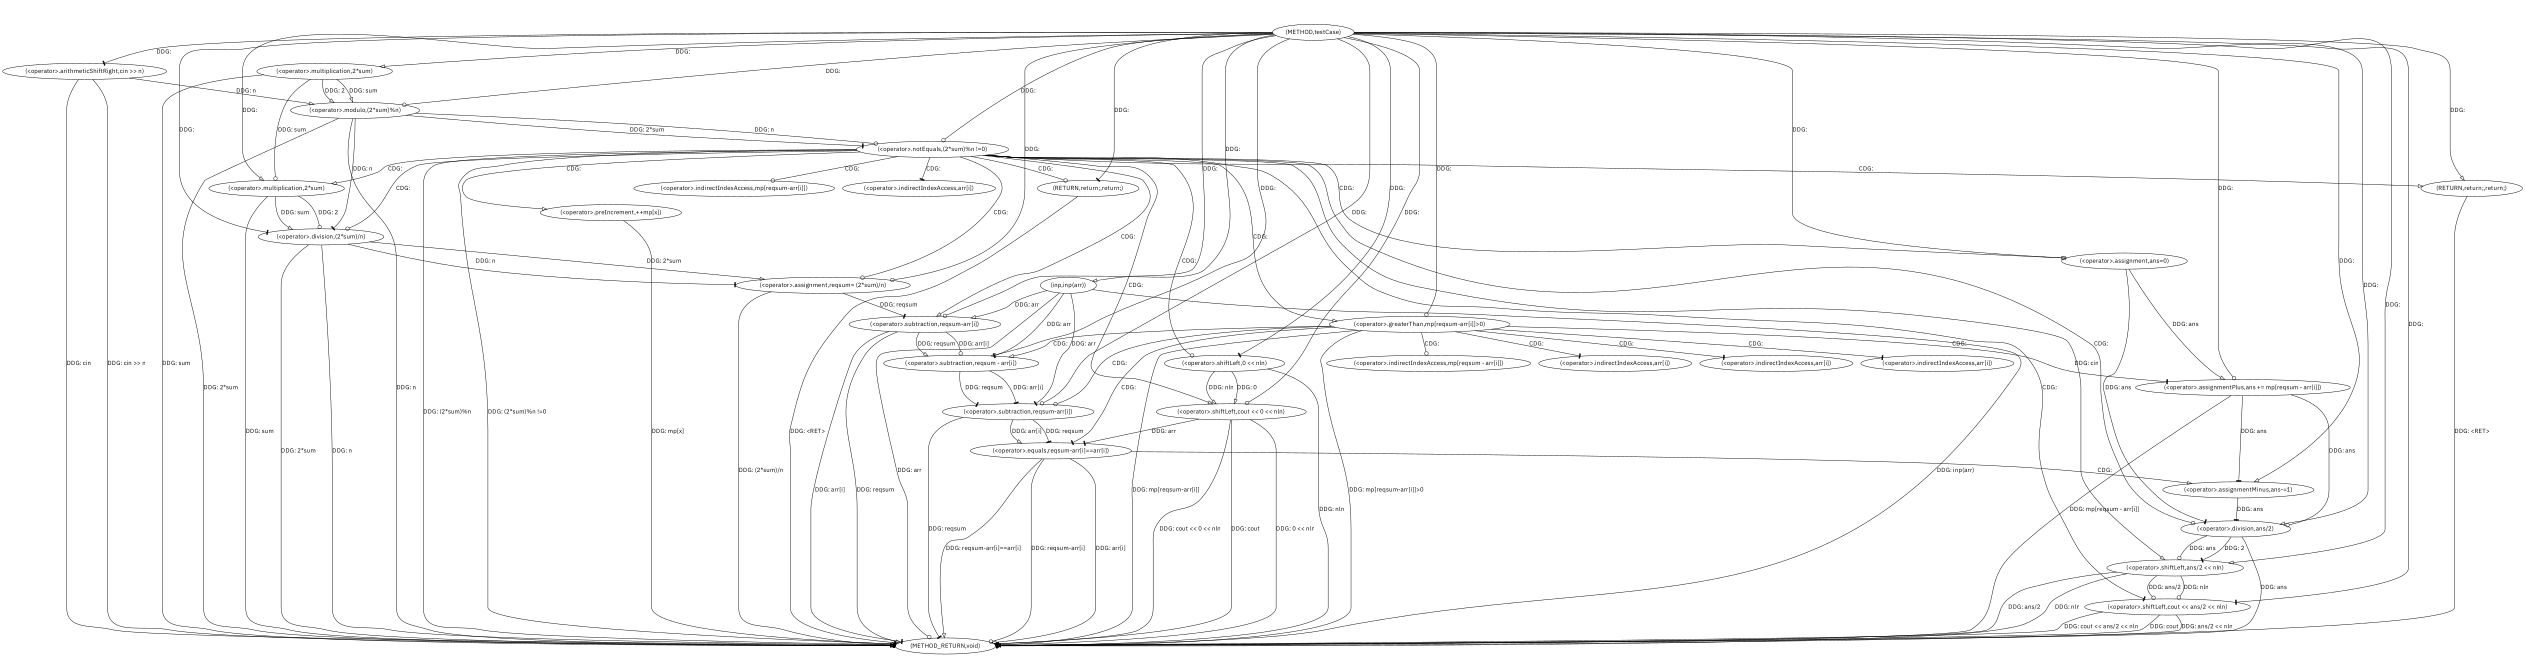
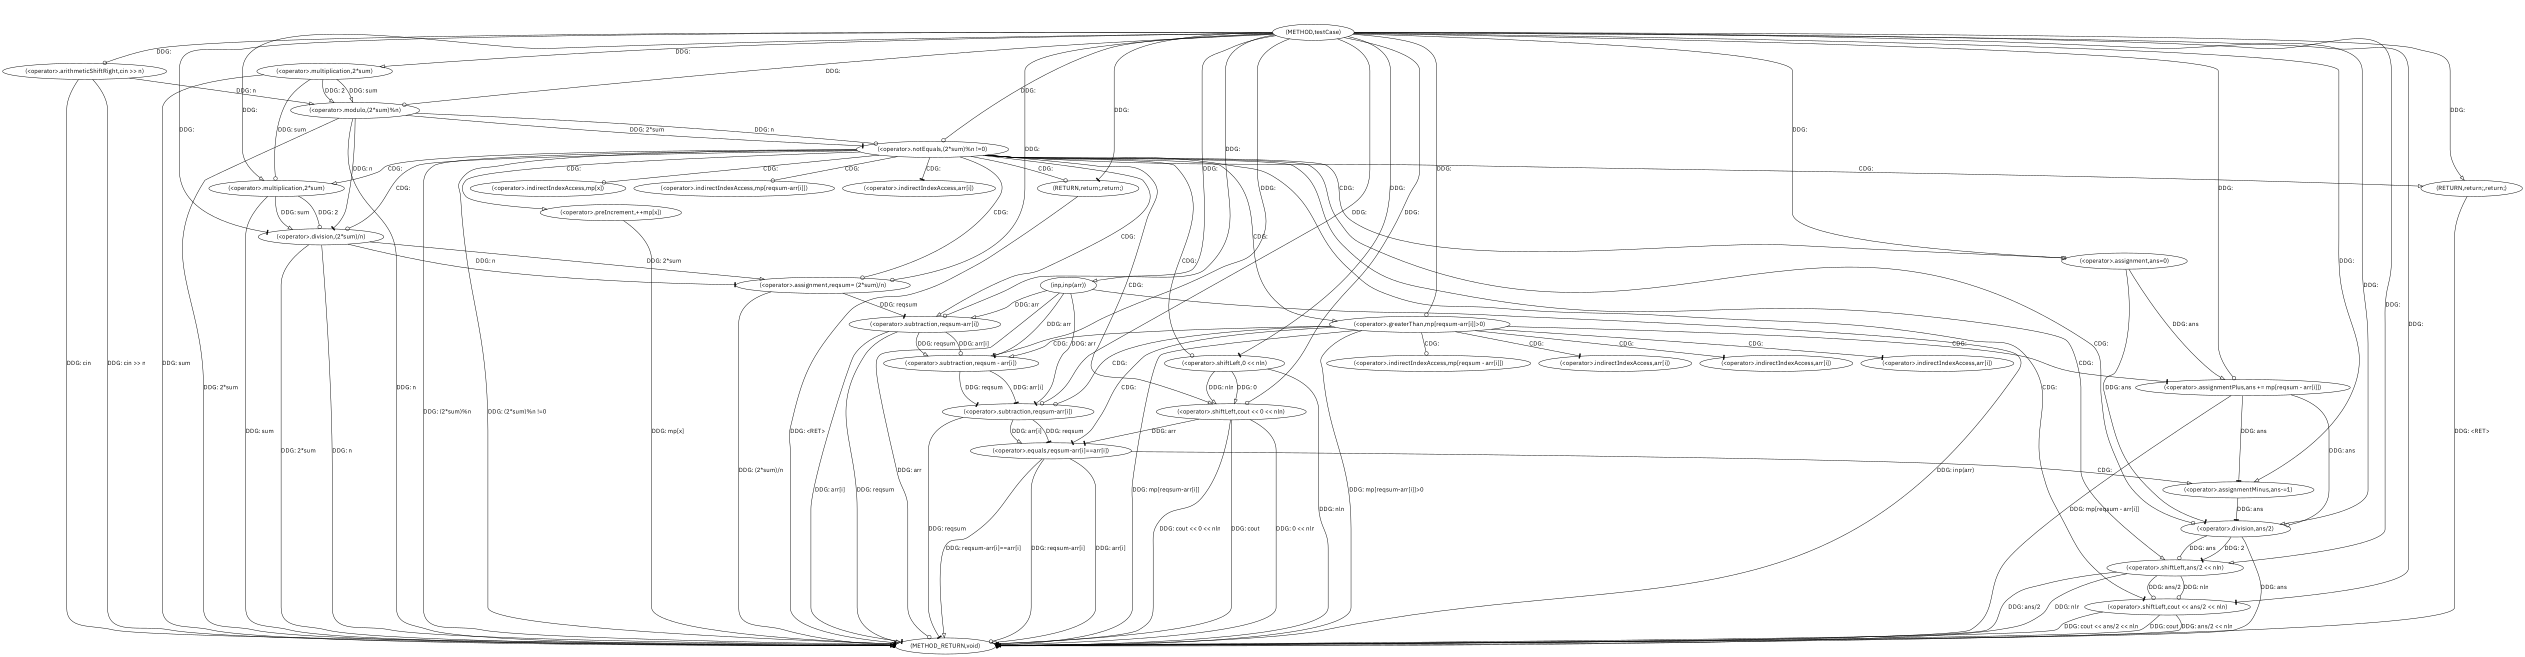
(688, 34) -> (688, 34)
none -> (548, 188)
(2087, 363) -> (2087, 363)
